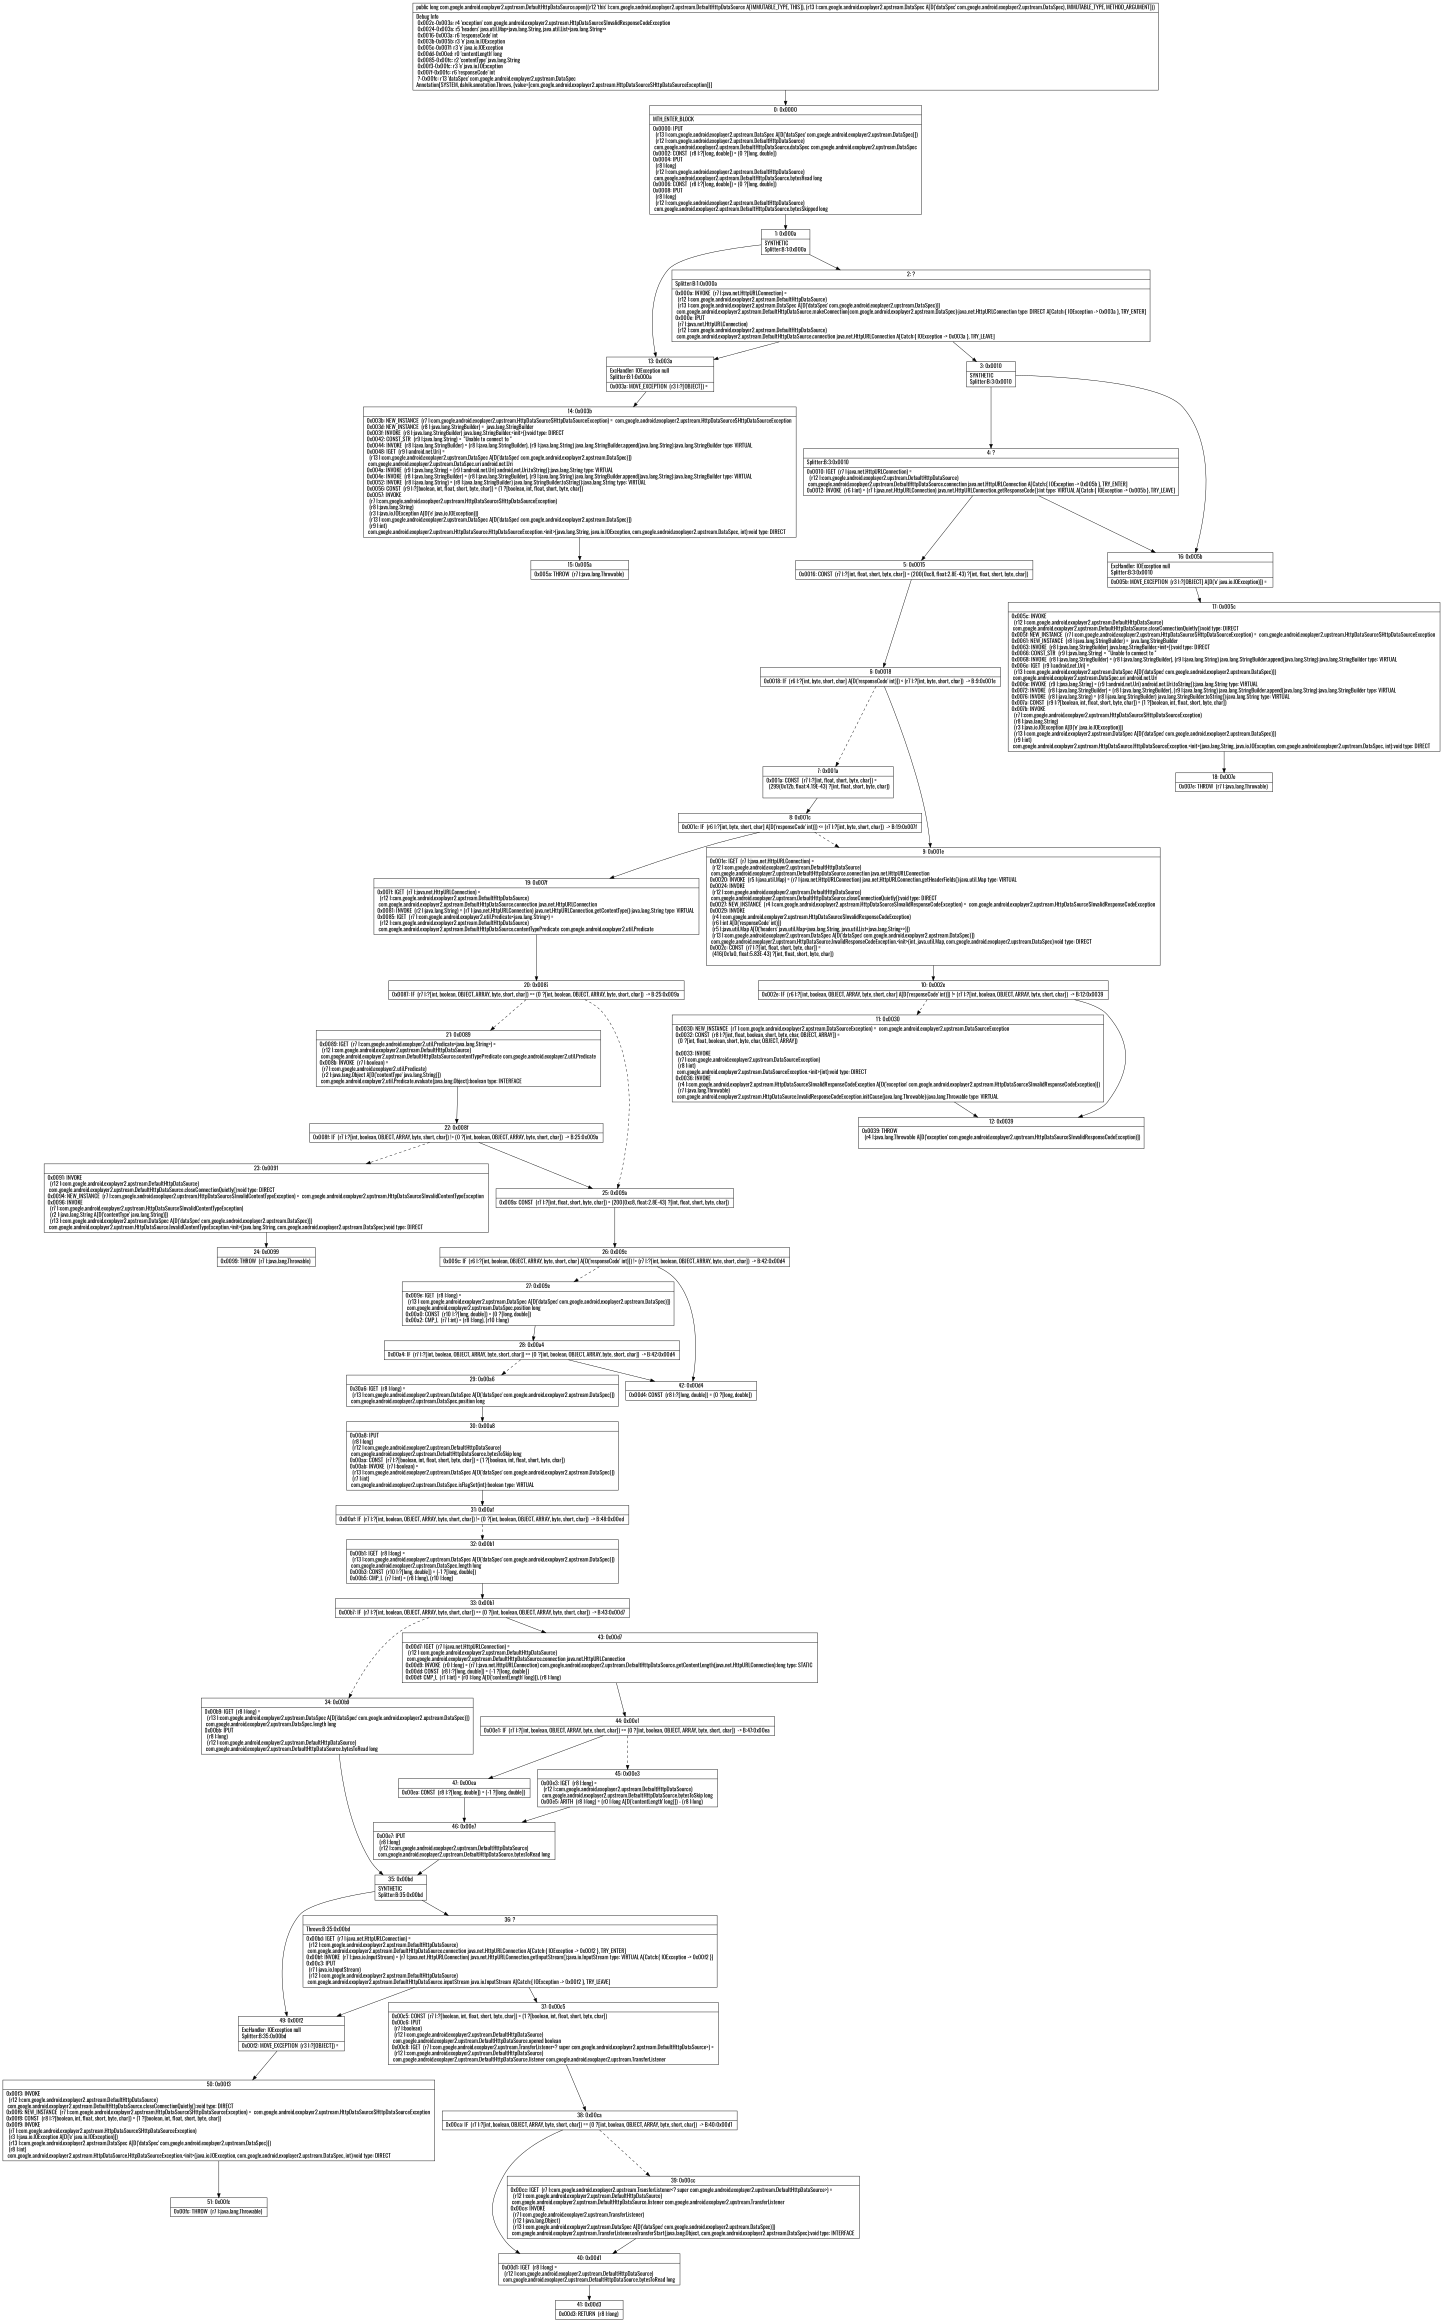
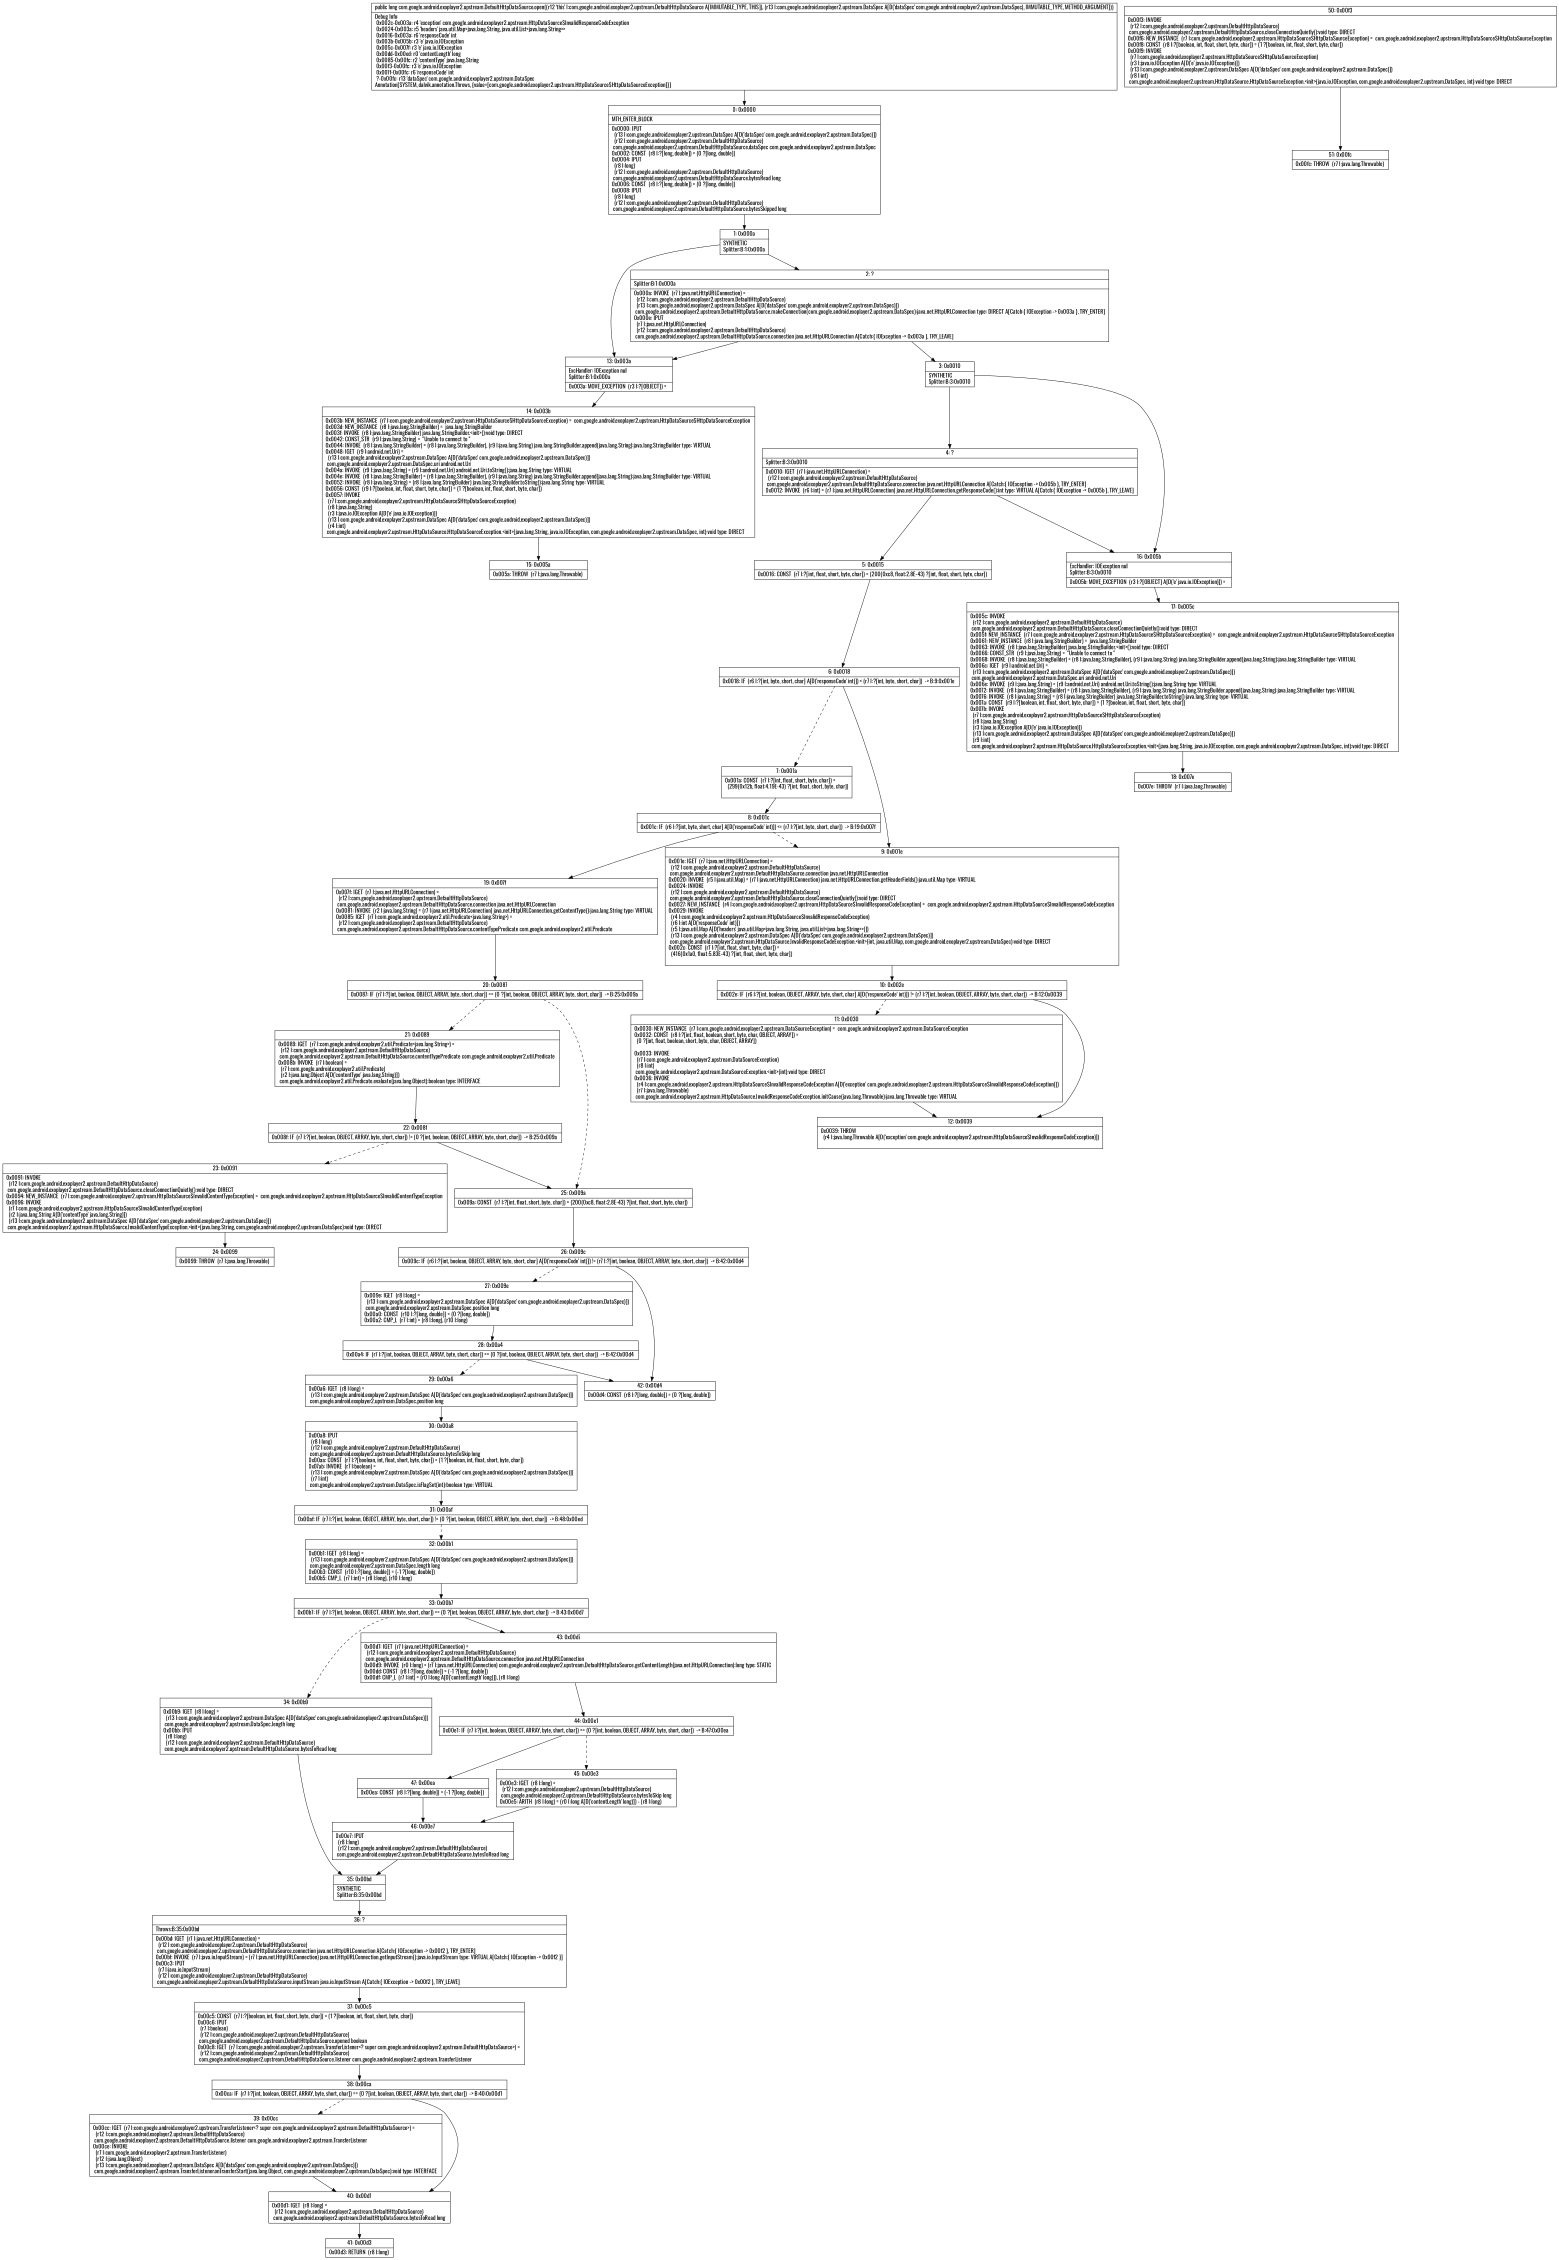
(377, 526) -> (336, 526)
(378, 1389) -> (337, 1389)
(385, 1467) -> (343, 1467)
(291, 2034) -> none
